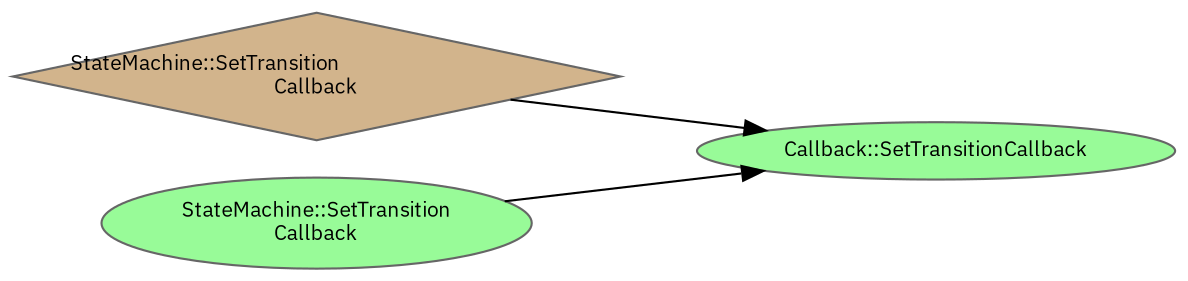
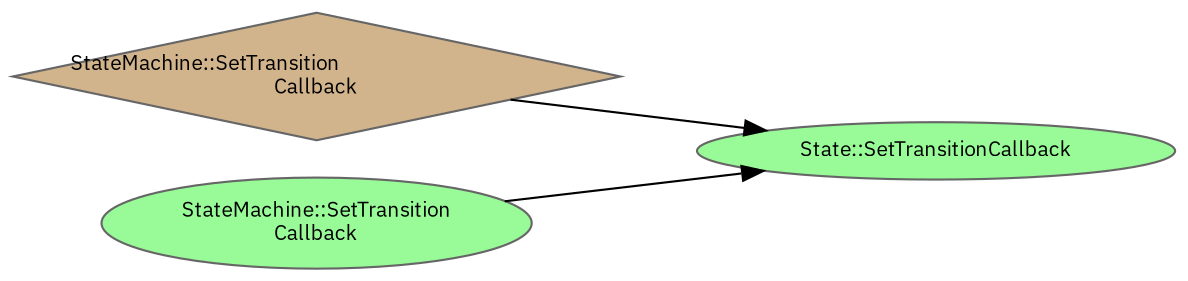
(936, 151) -> (936, 151)
